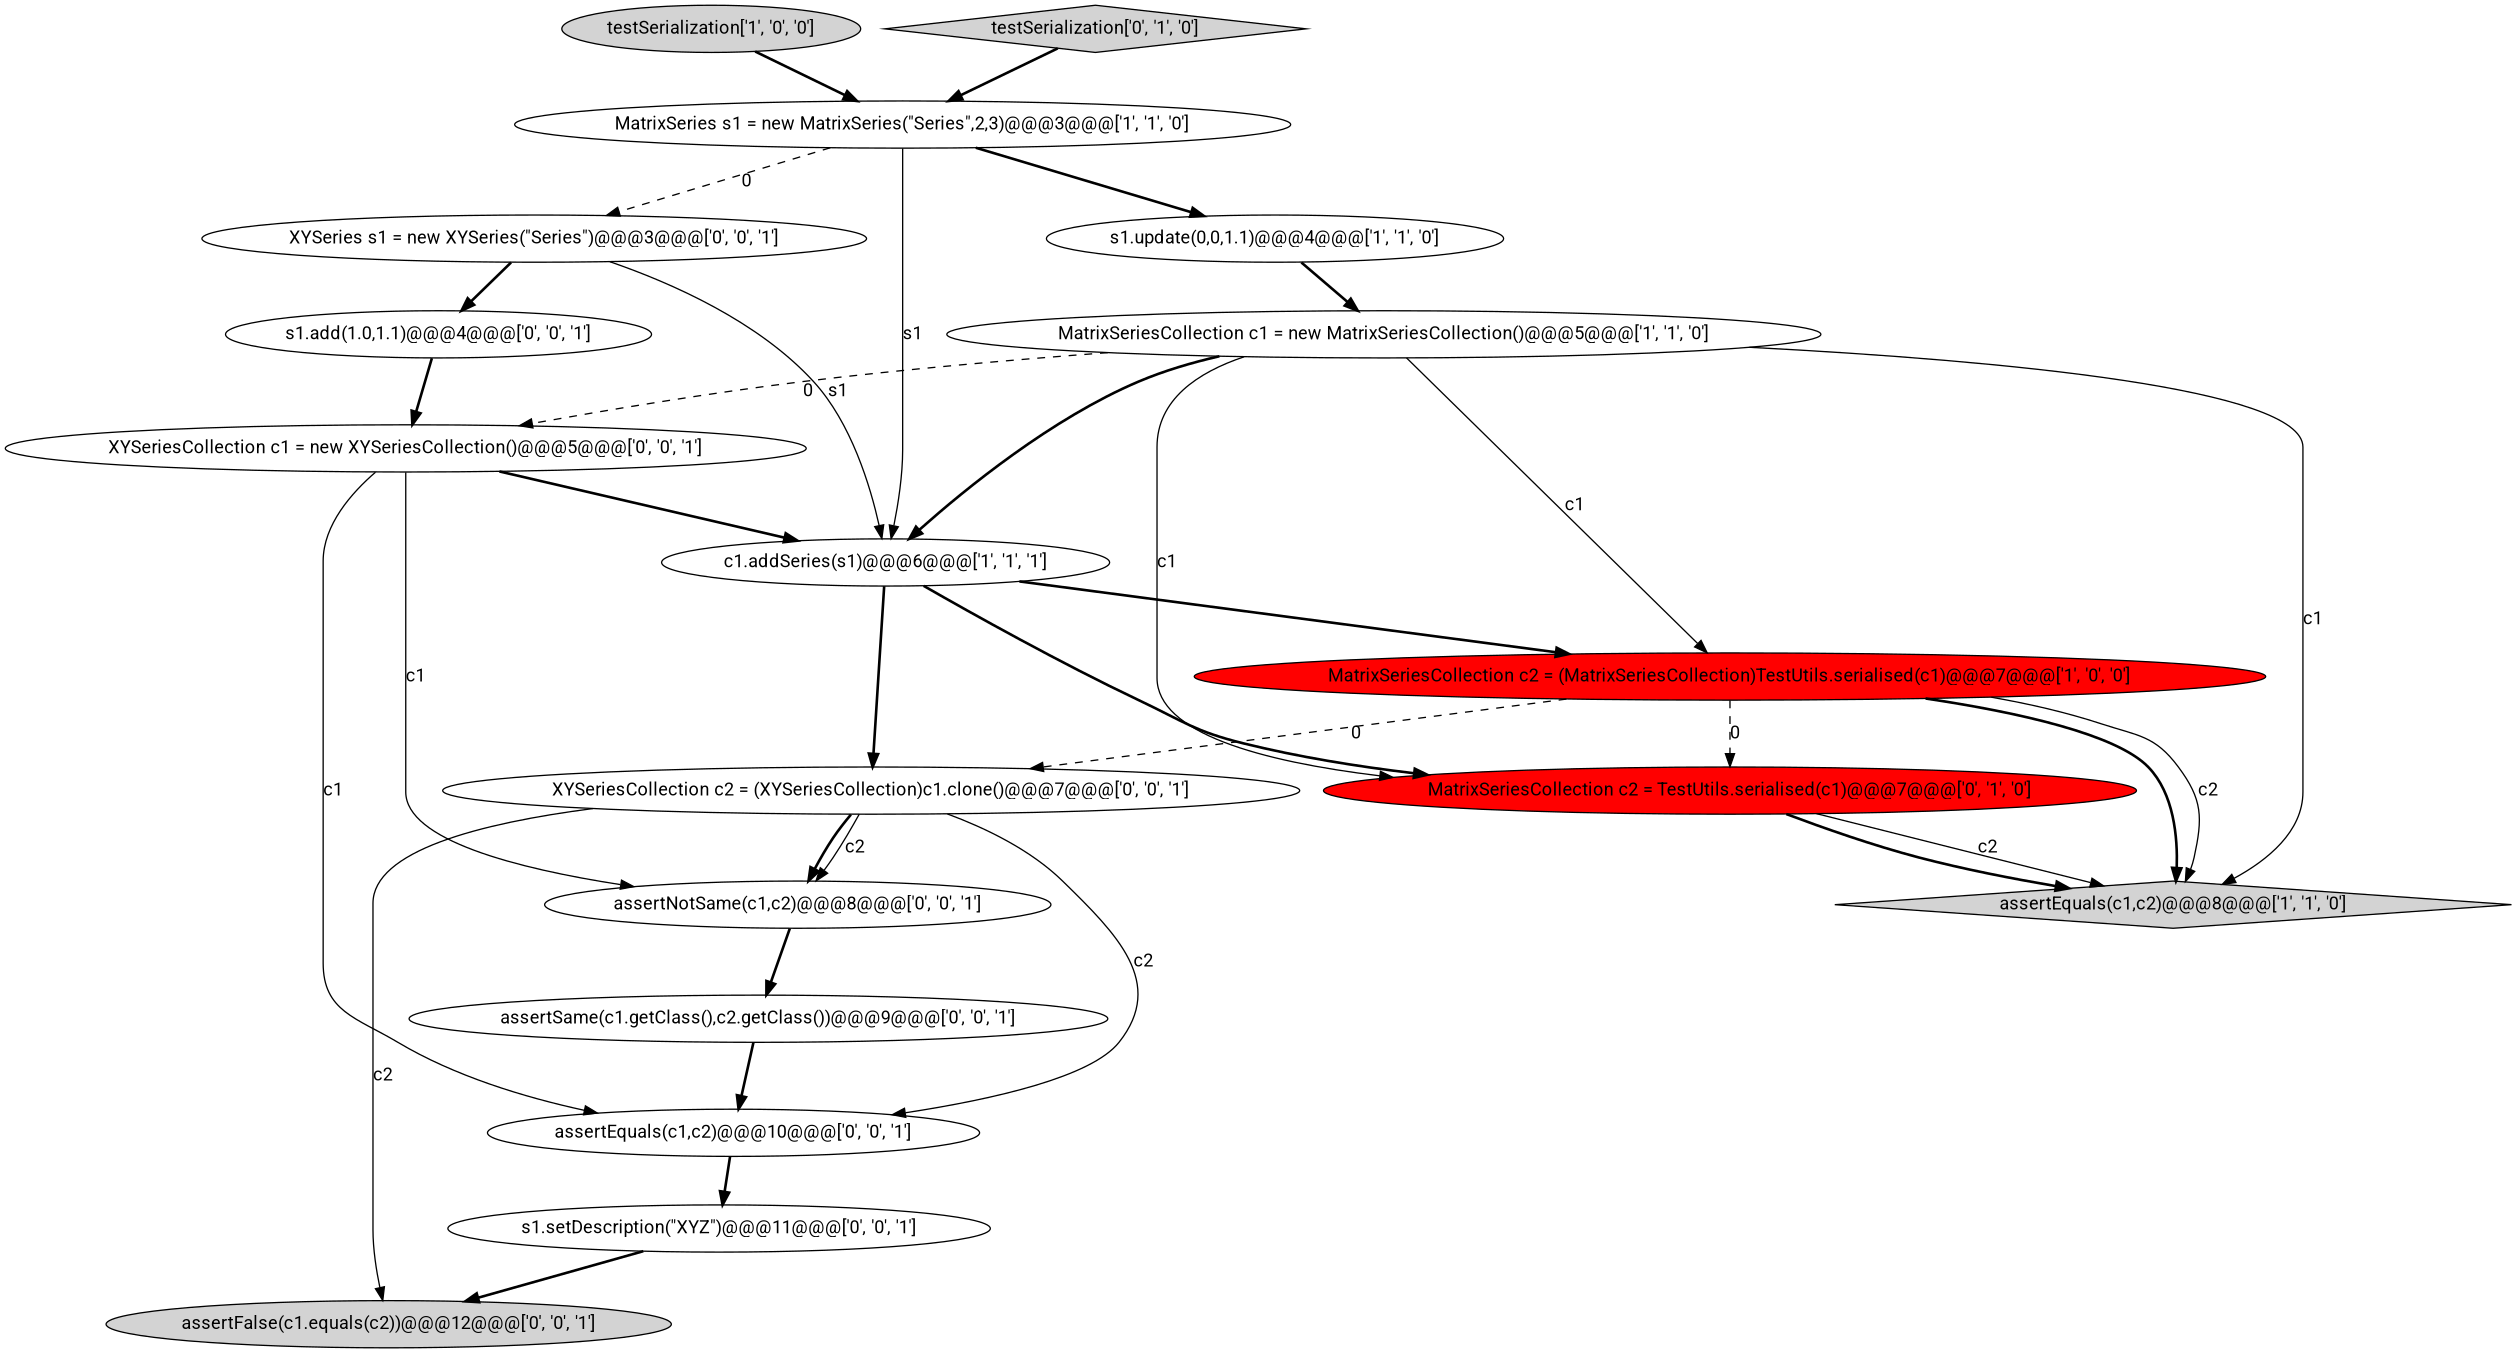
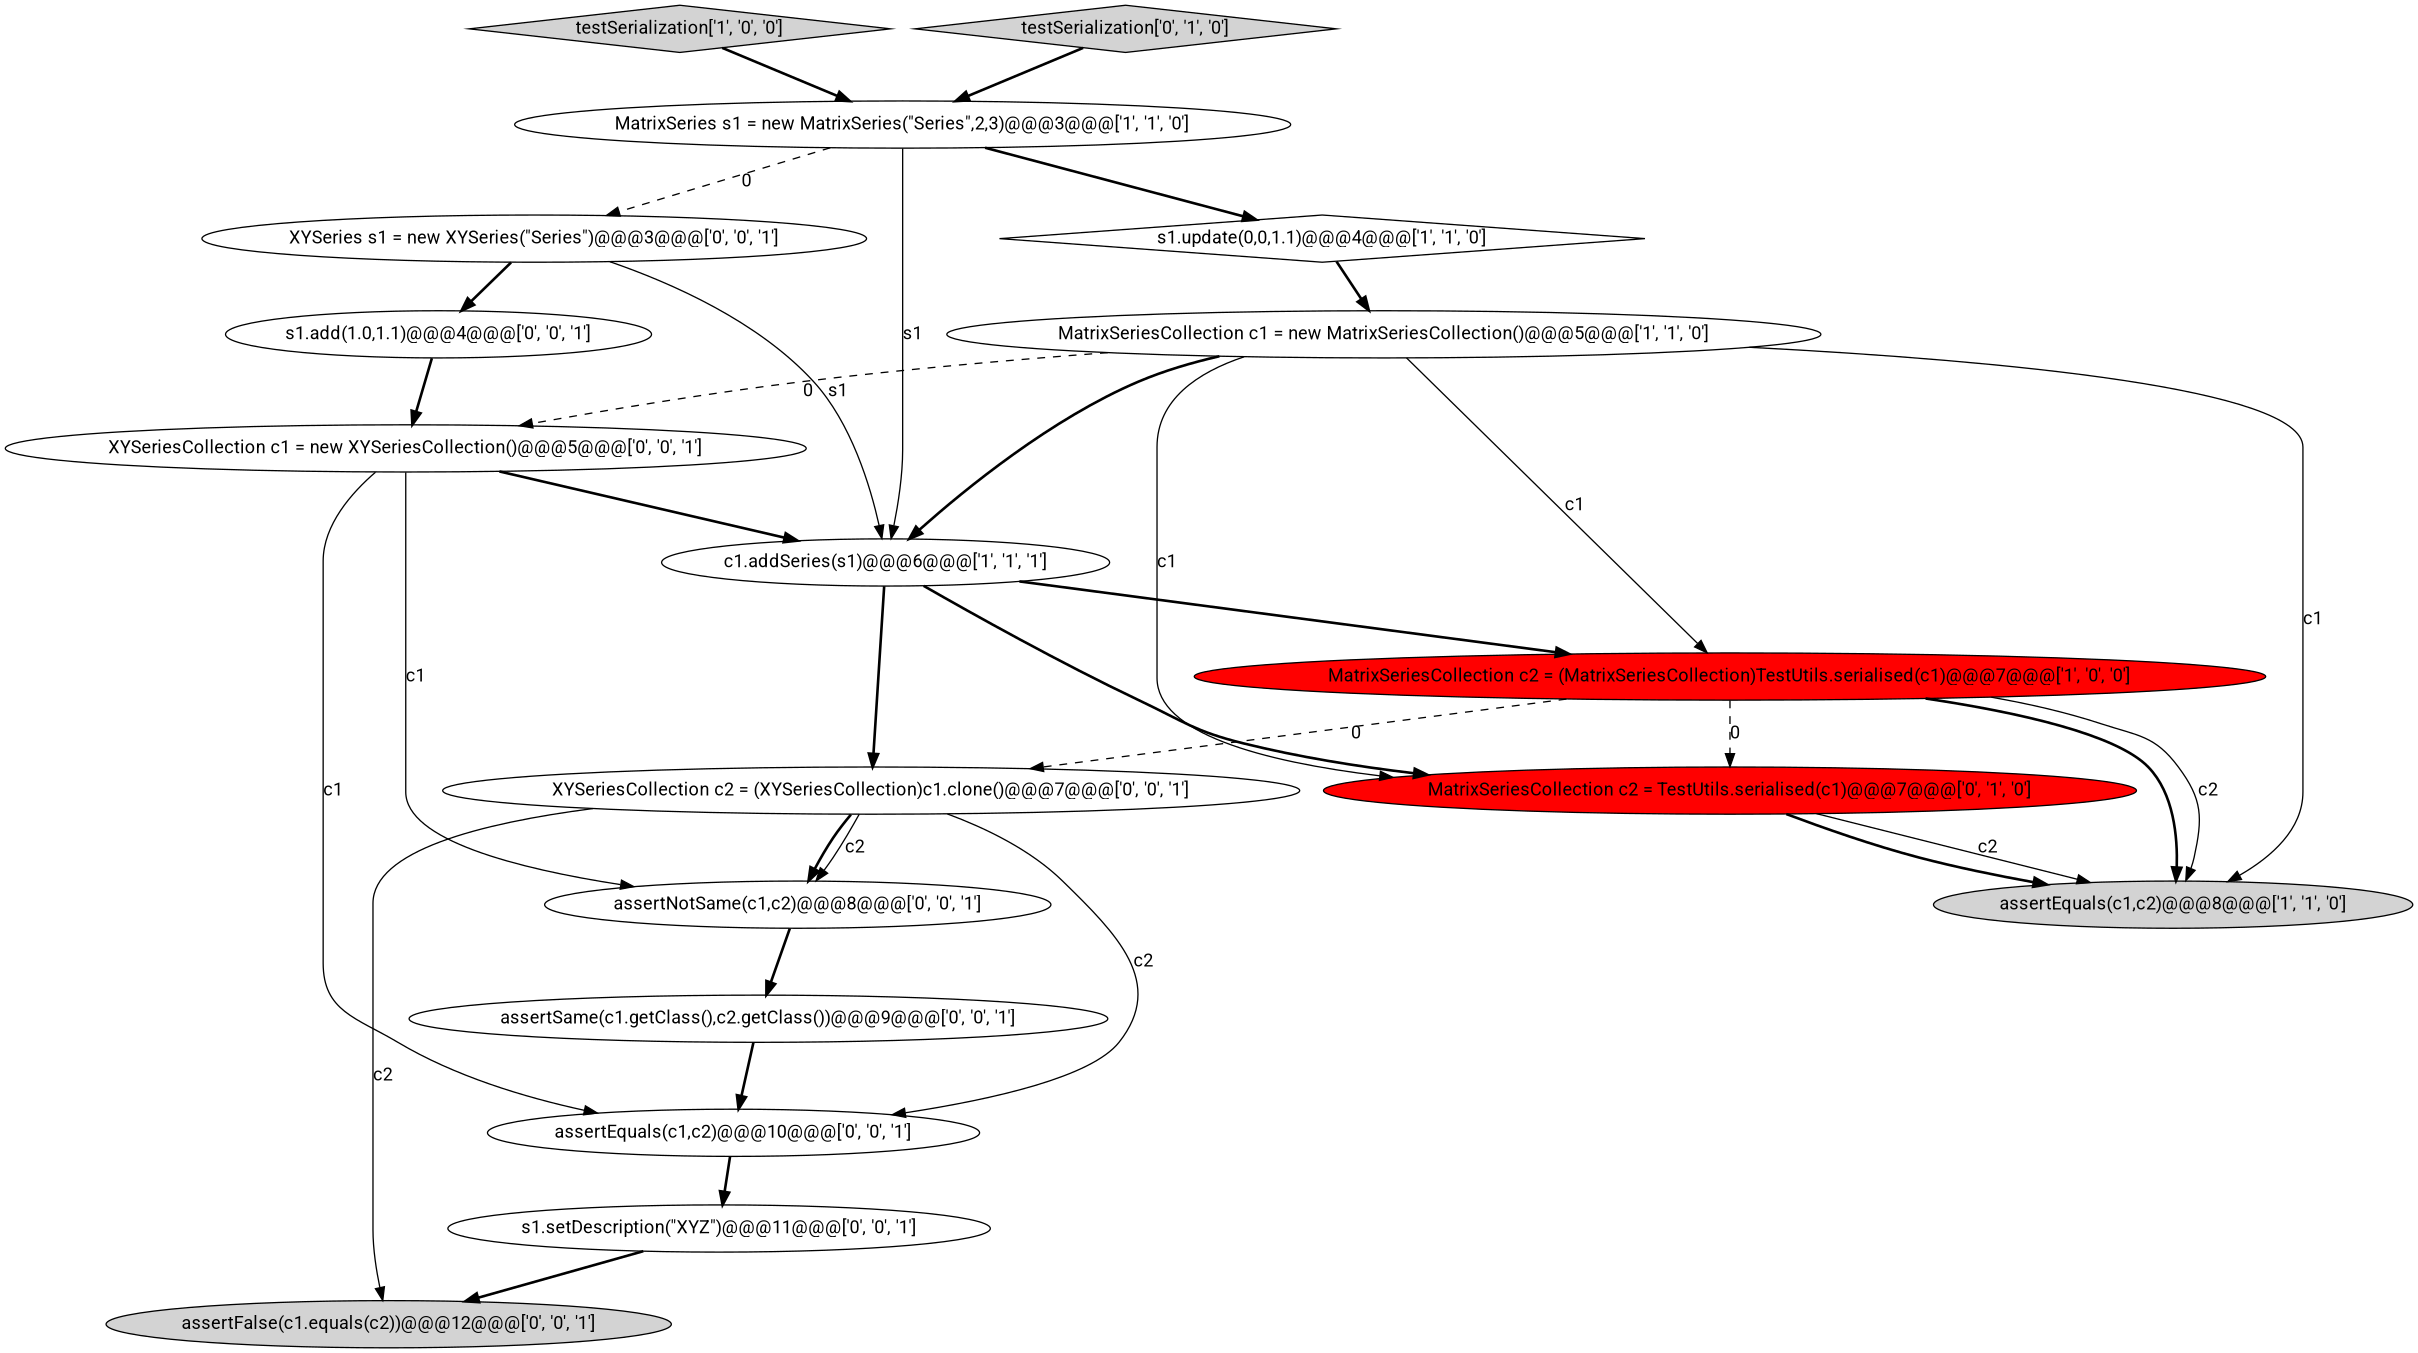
(711, 29) -> (680, 29)
(1275, 239) -> (1322, 239)
(2173, 905) -> (2173, 905)
